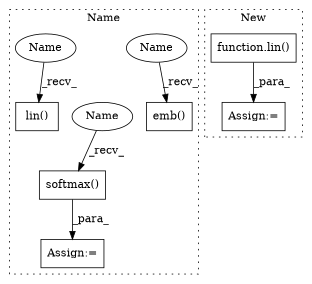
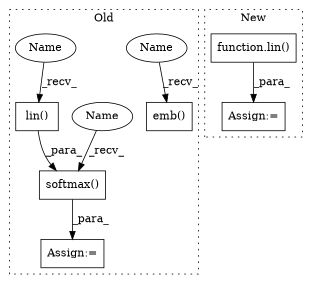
(104, 19) -> (104, 19)
none -> (42, 149)
